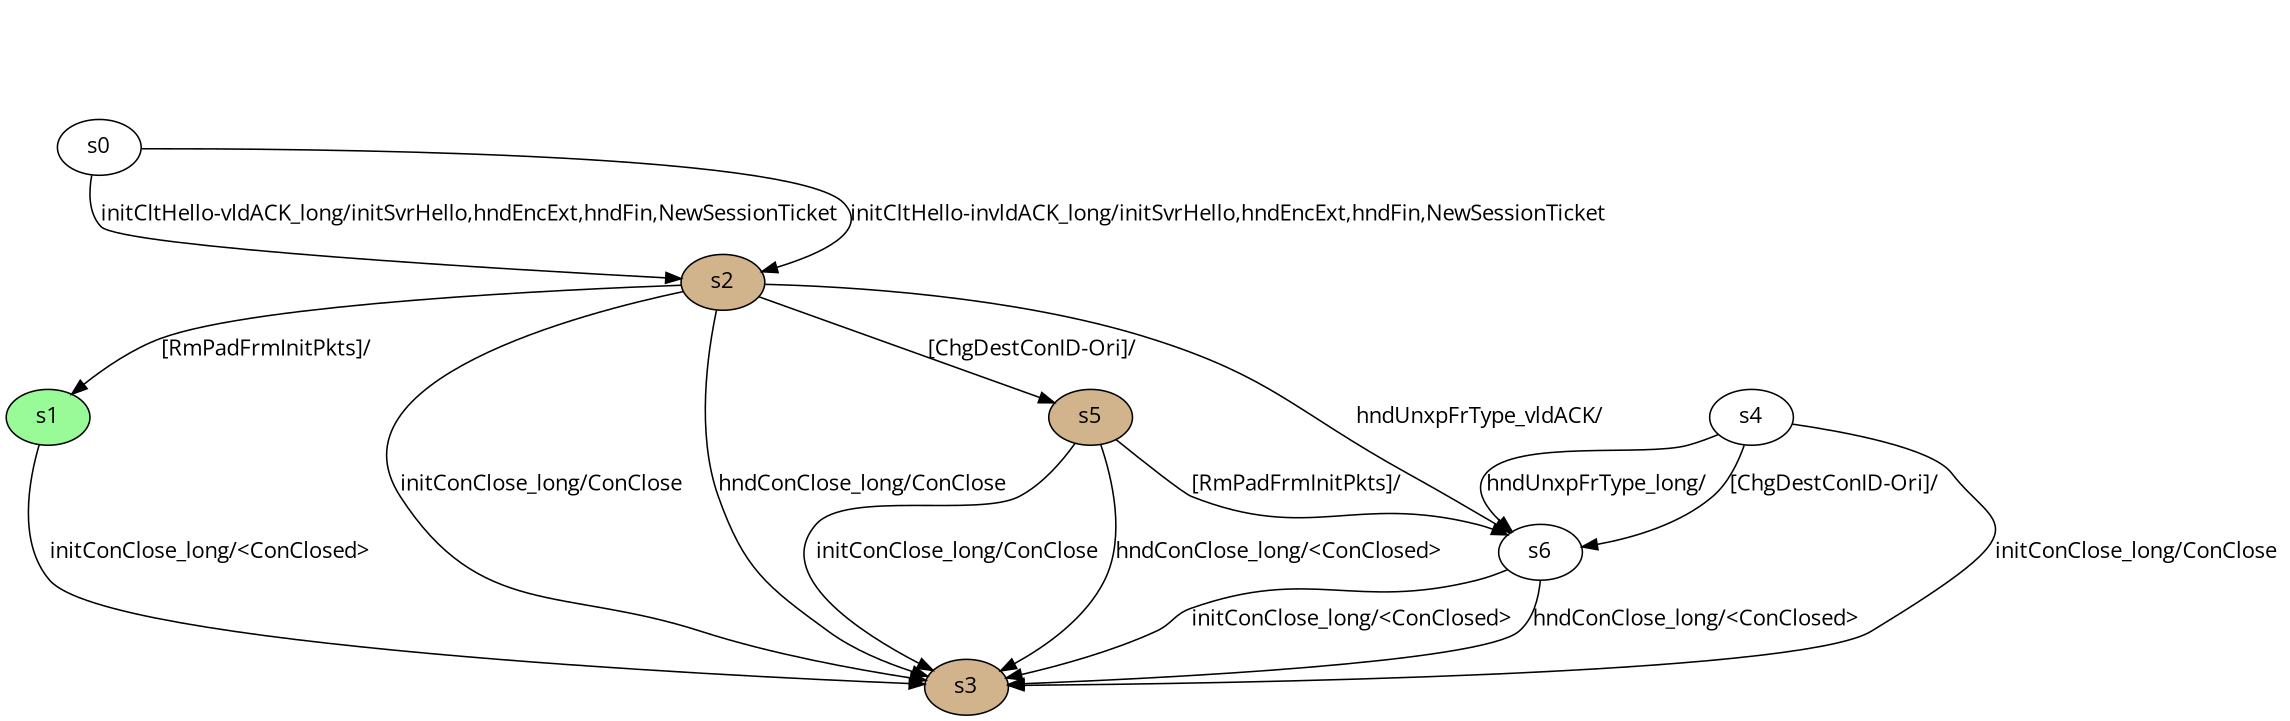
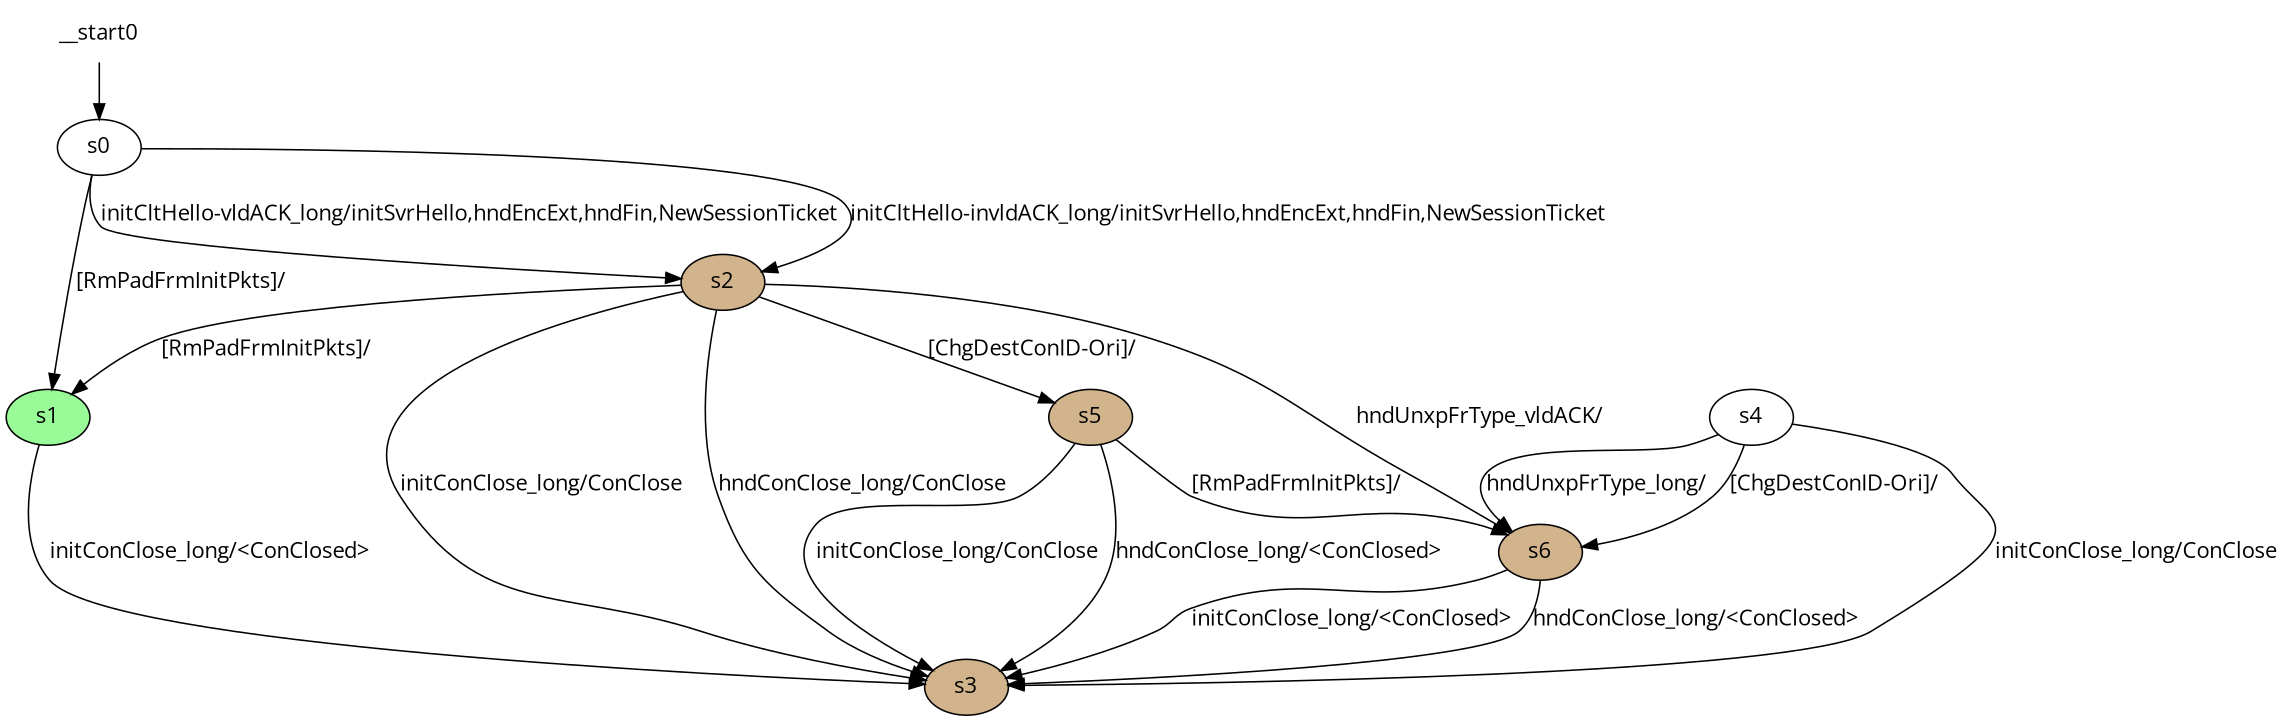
none -> (99, 34)
none -> (71, 274)
(1541, 552) -> (1541, 552)
